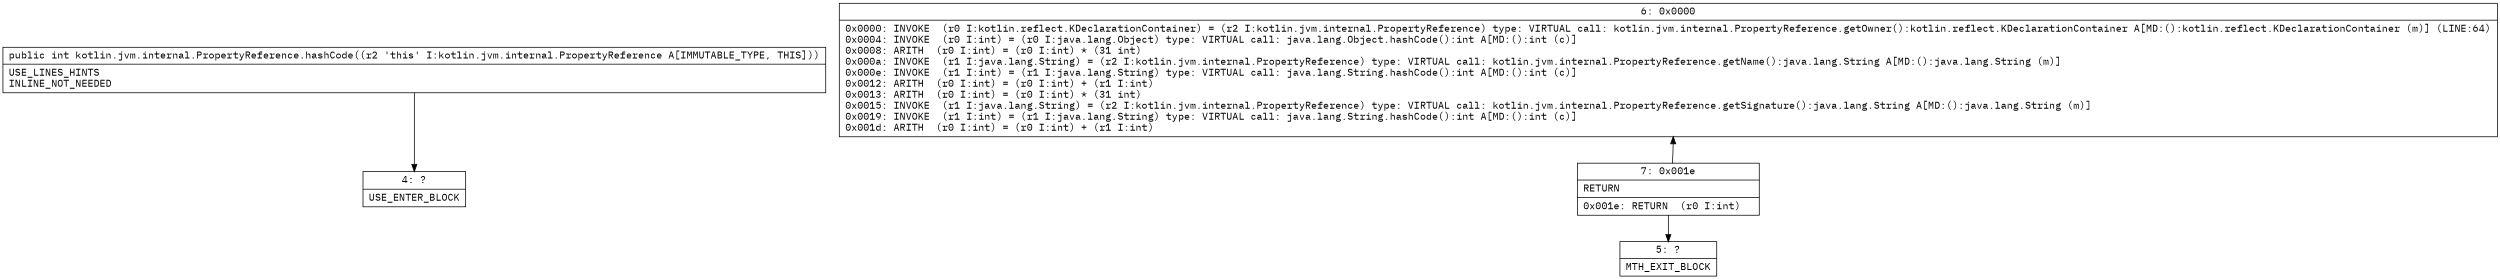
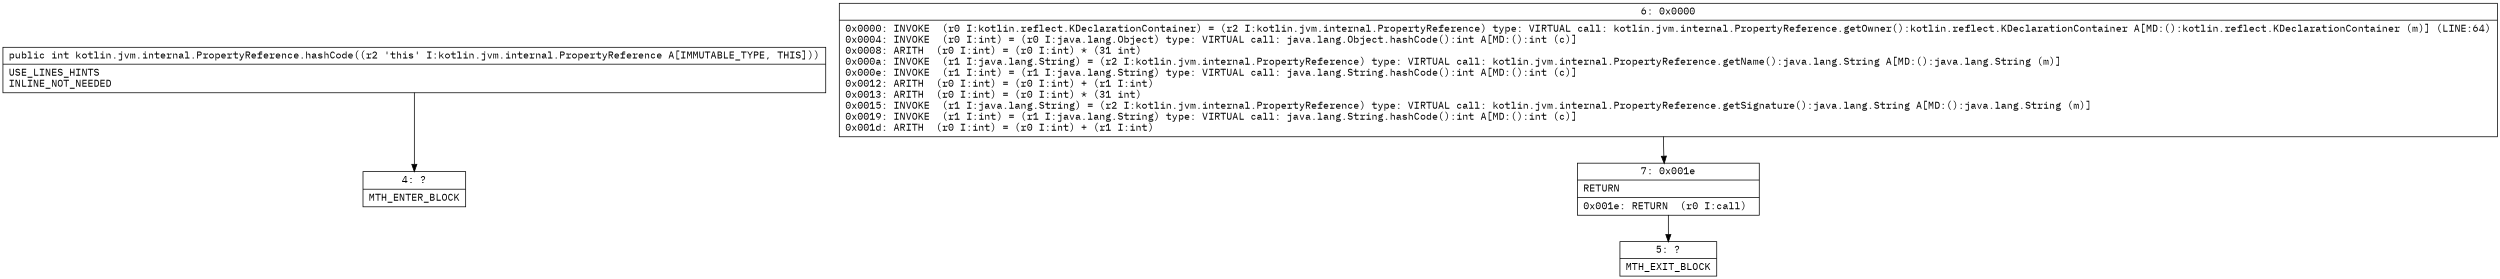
(1673, 154) -> (1664, 146)
(414, 198) -> (414, 198)
(1665, 206) -> (1668, 206)
